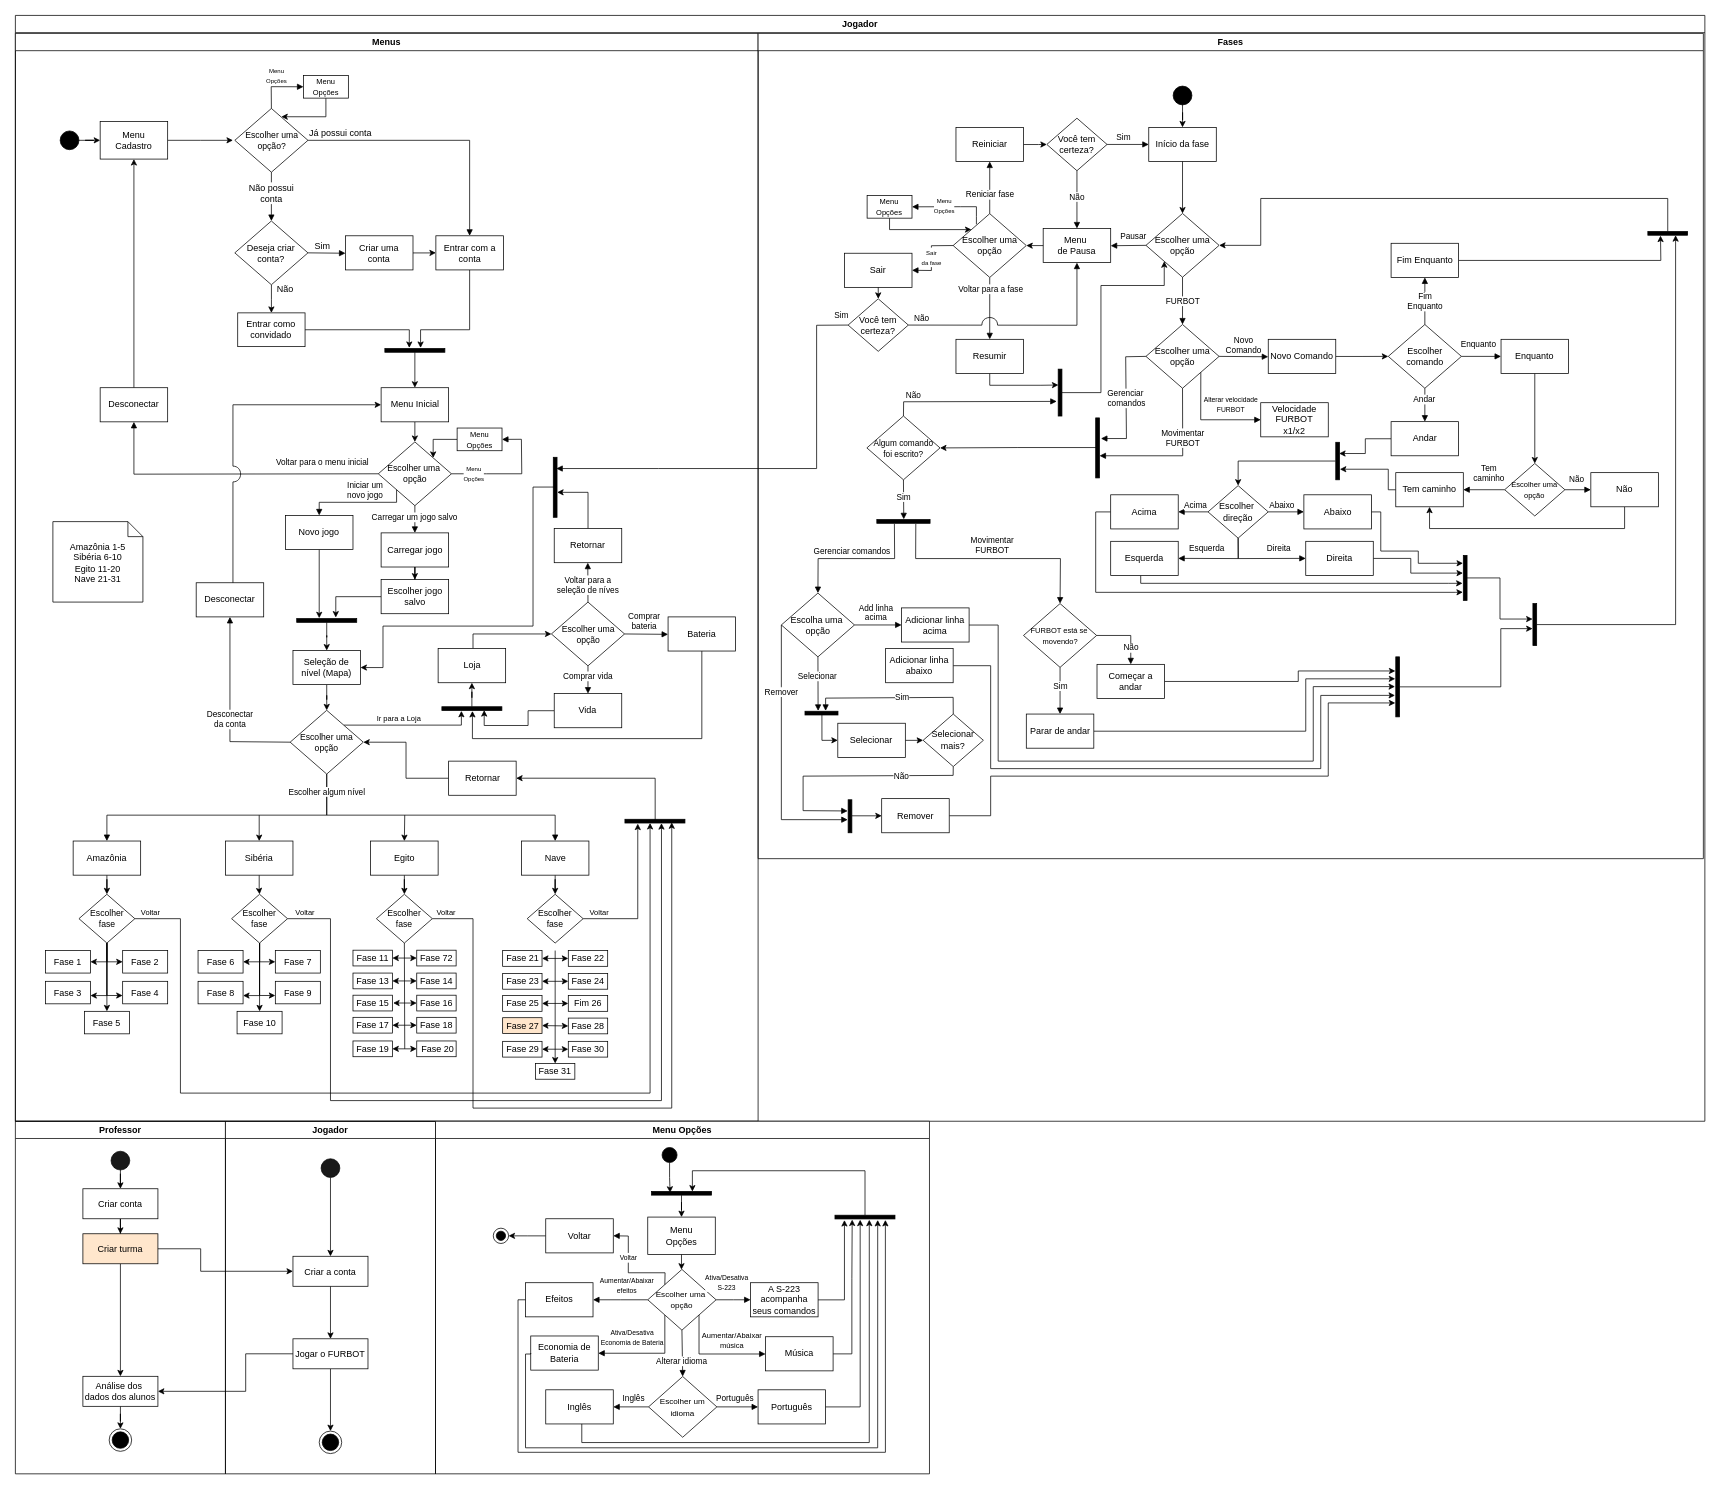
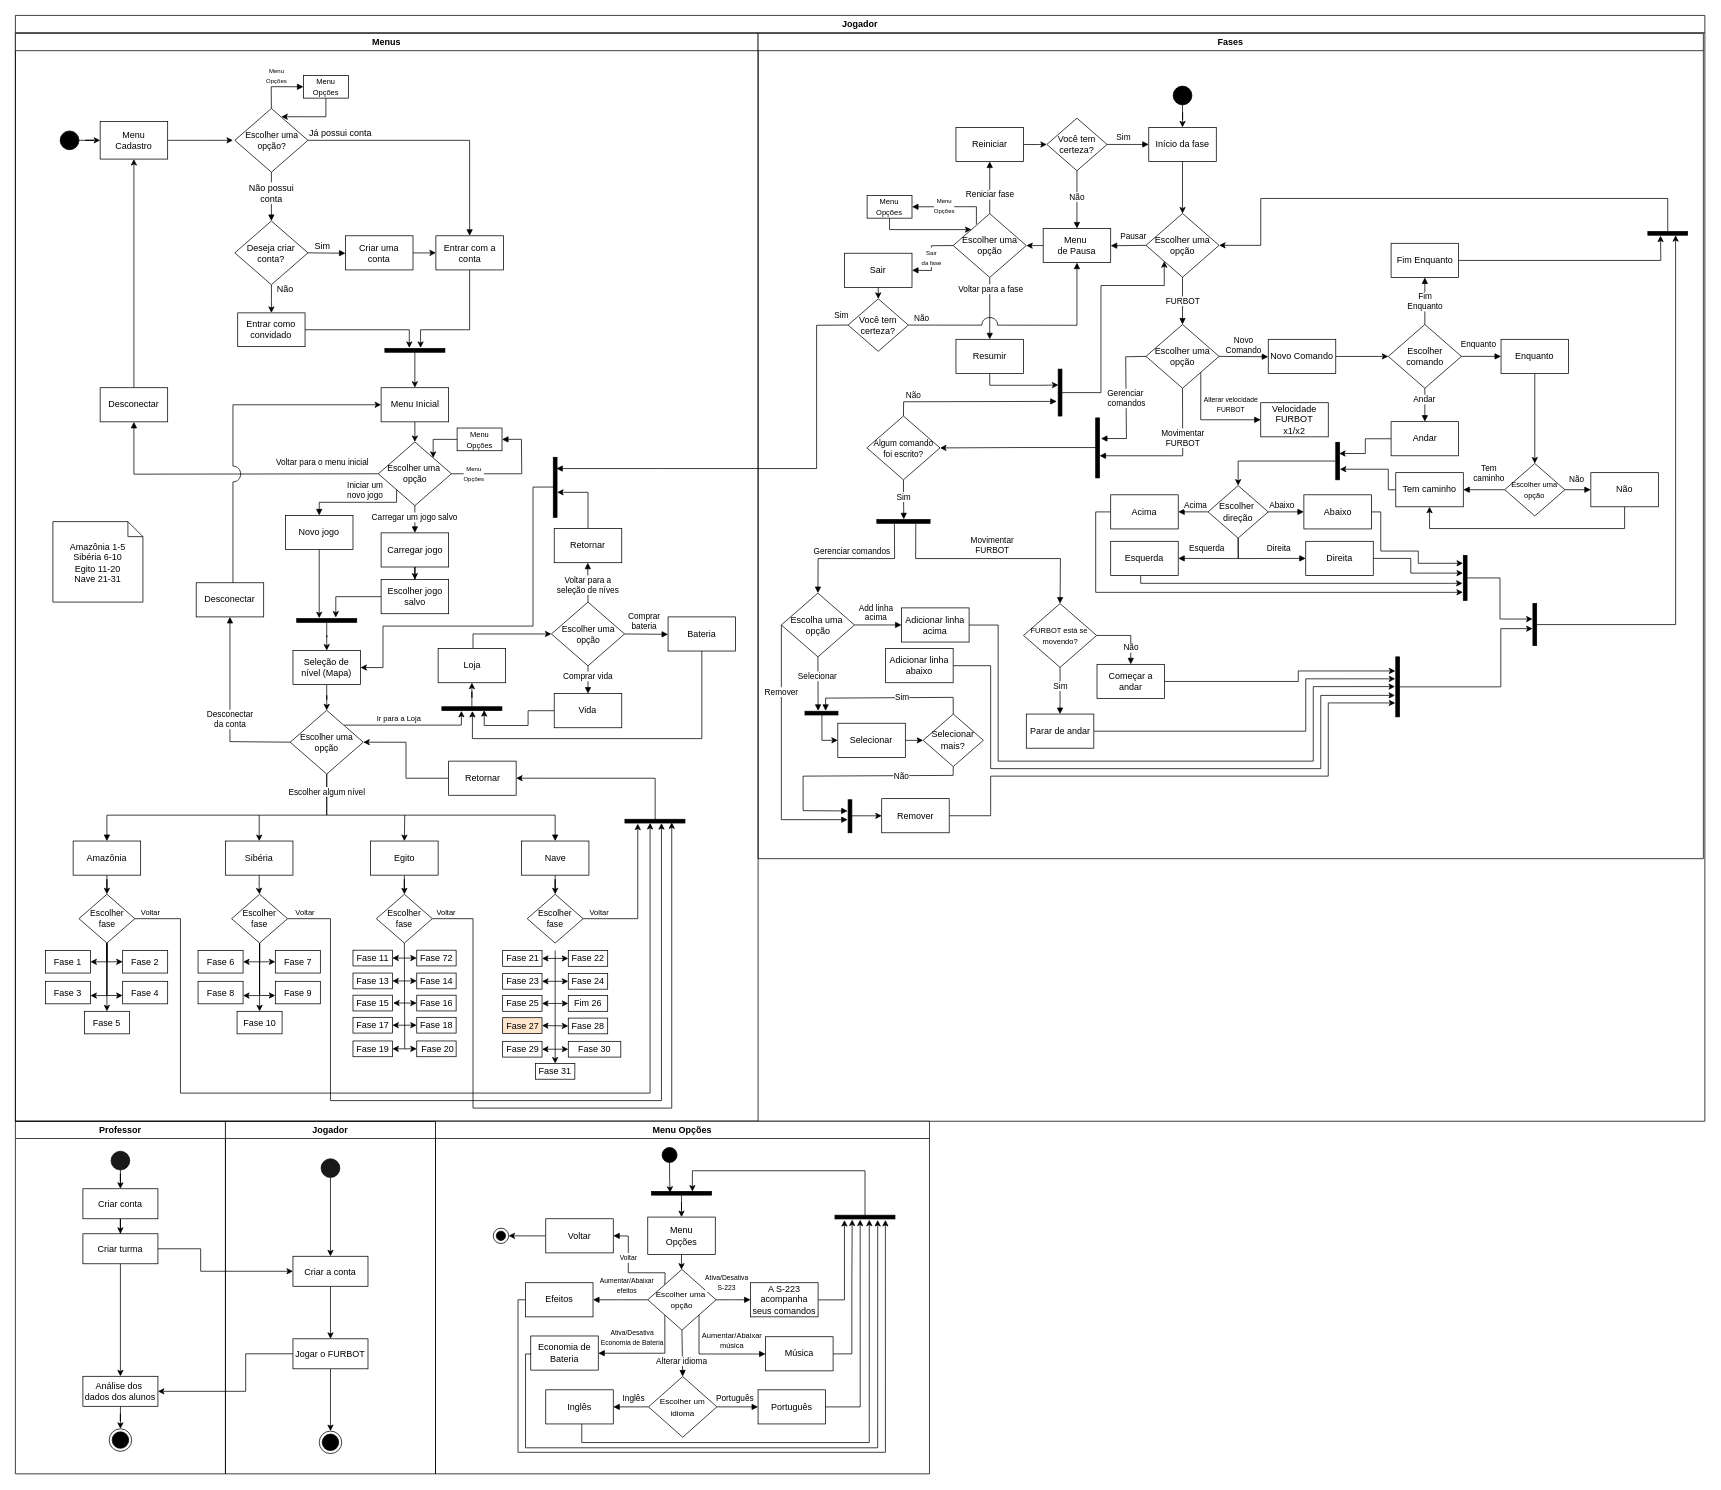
(588, 1049) -> (594, 1049)
(120, 1248) -> (120, 1248)
